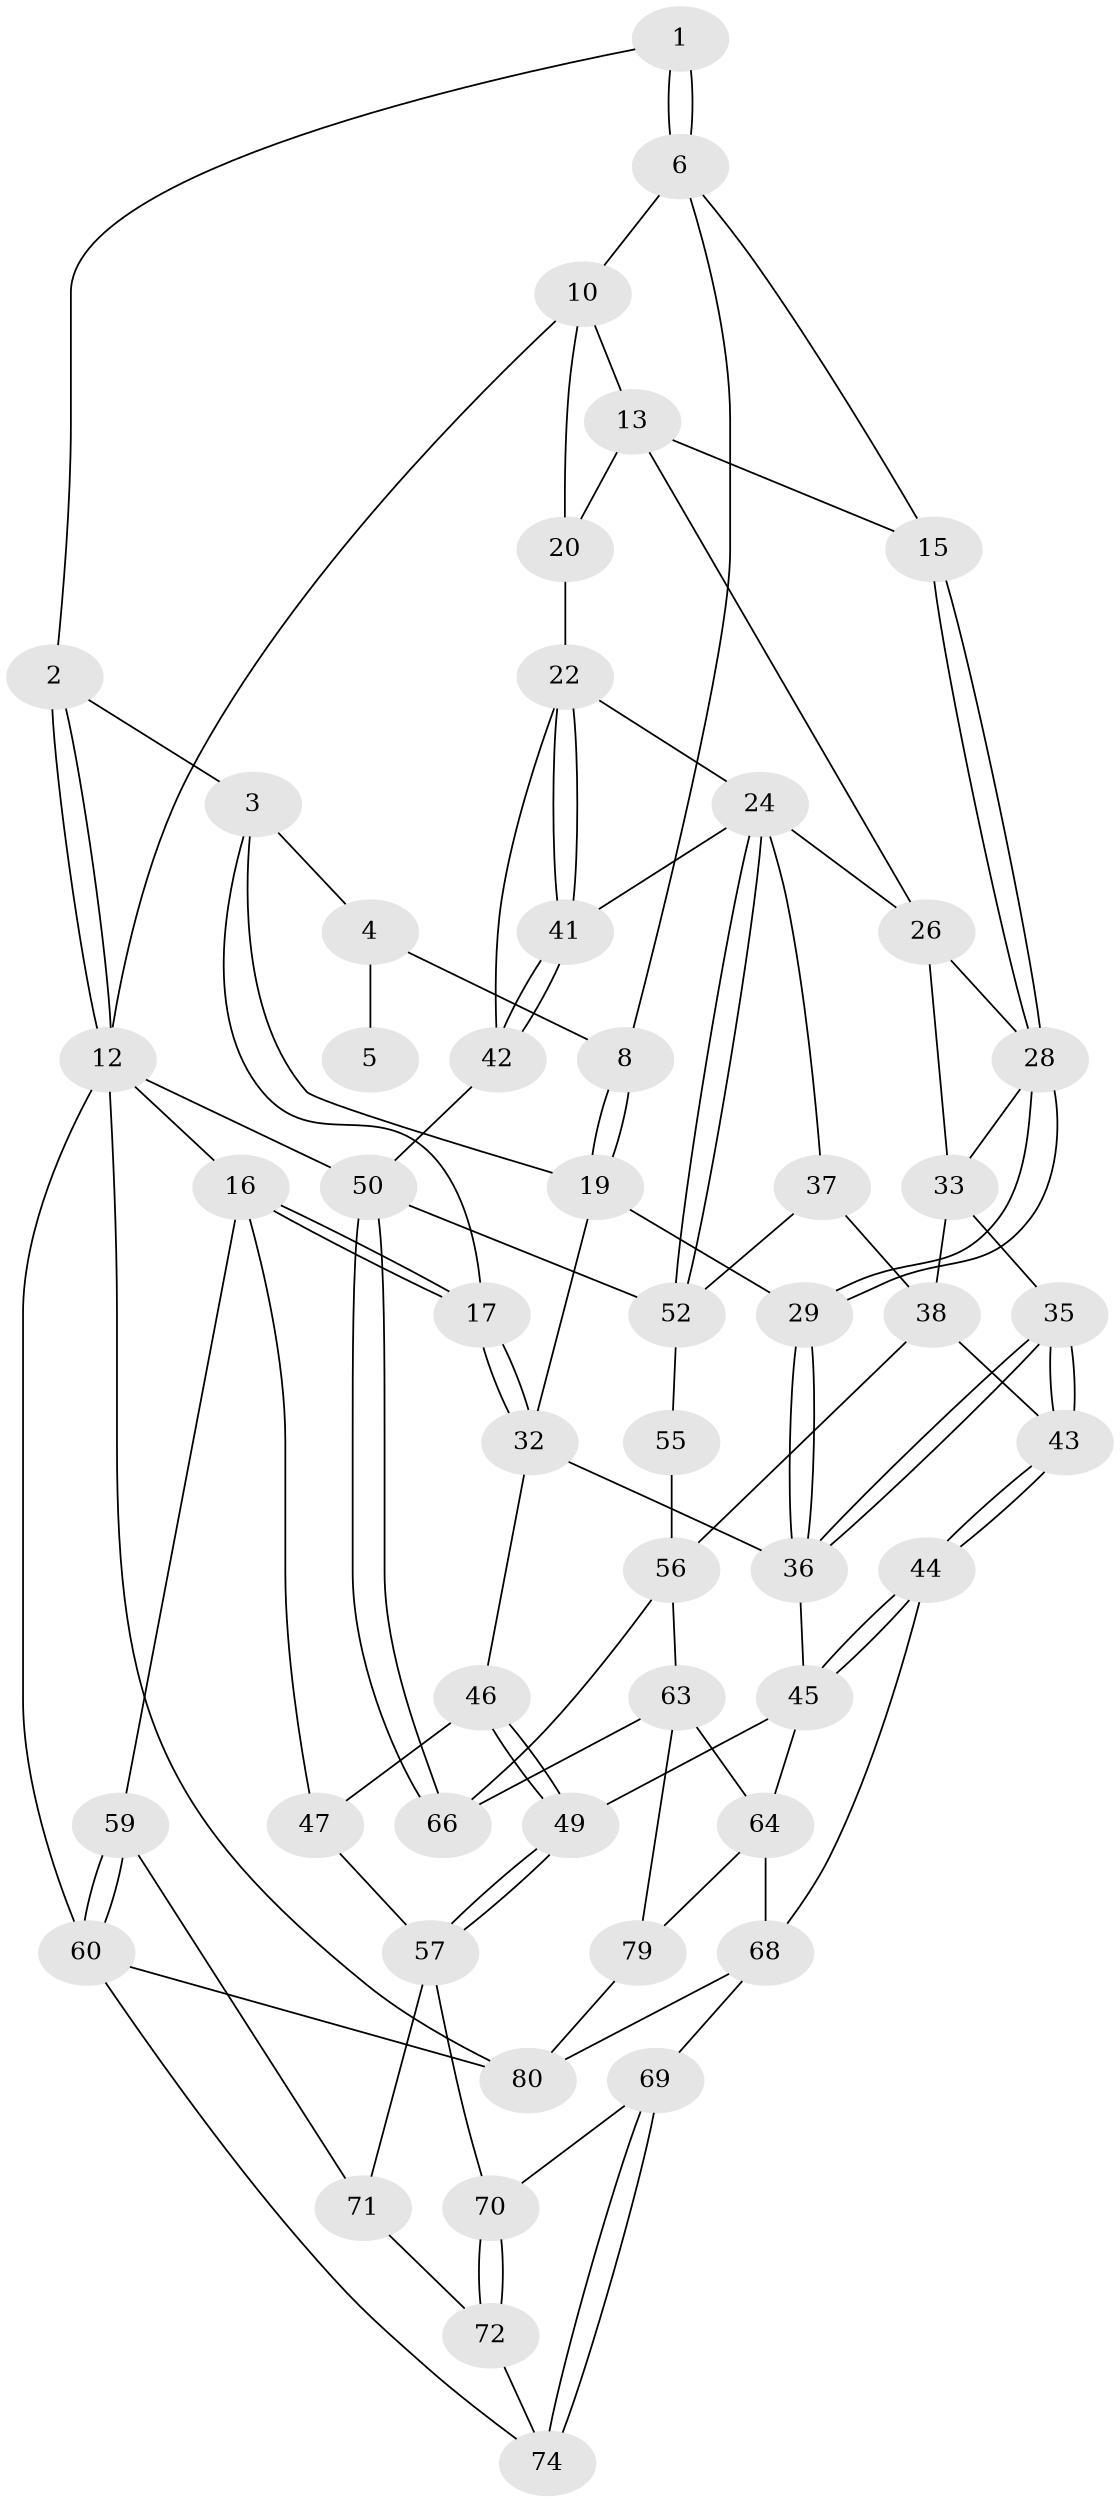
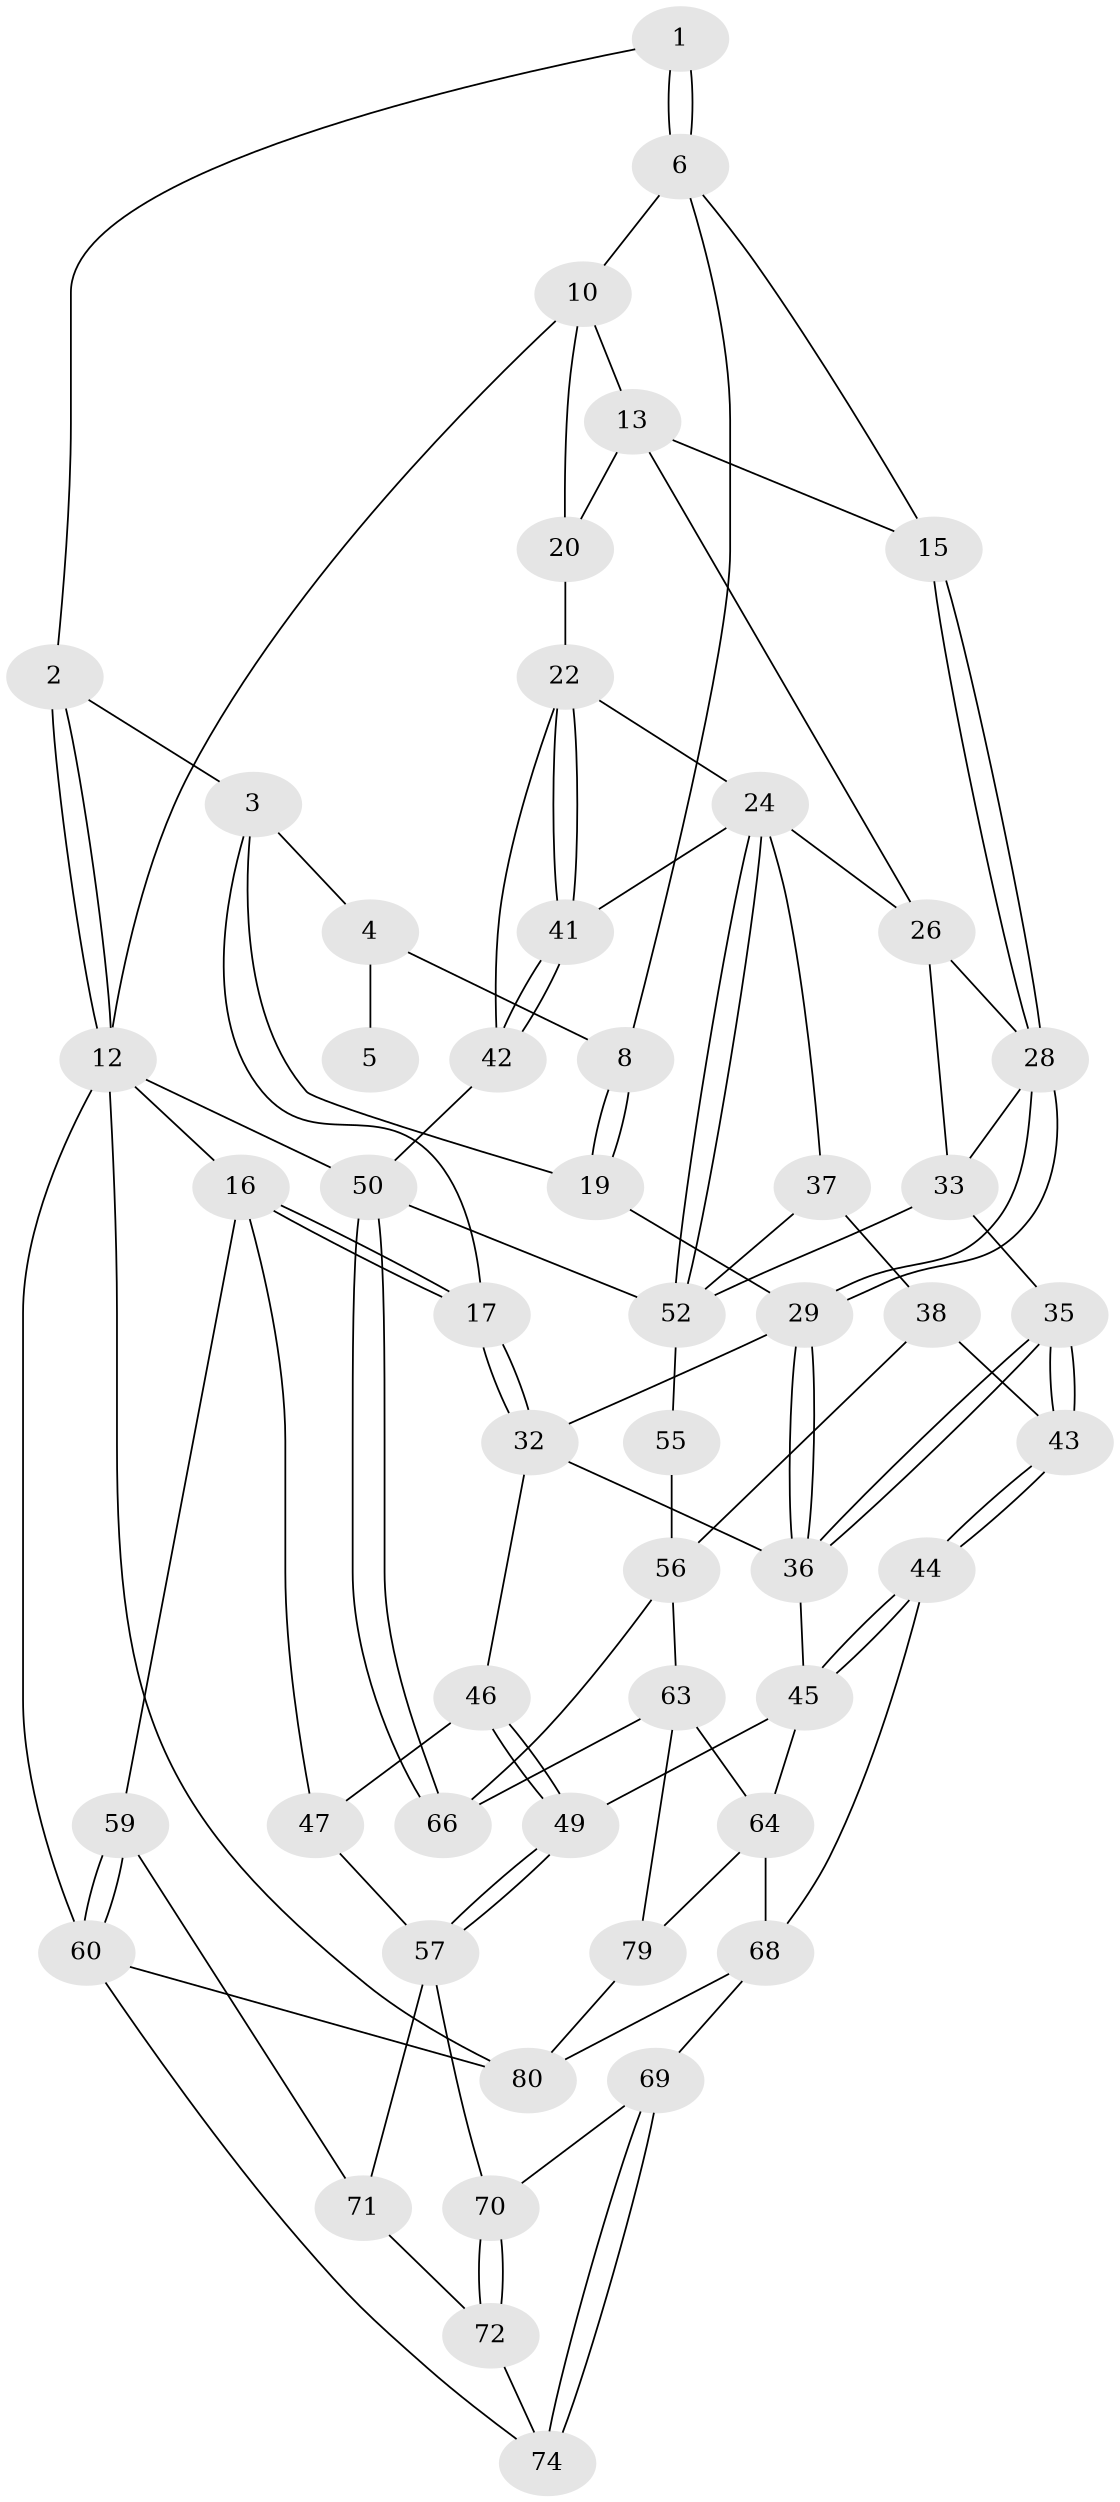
(942, 1246) -> (813, 1251)
(563, 1315) -> (663, 1382)
